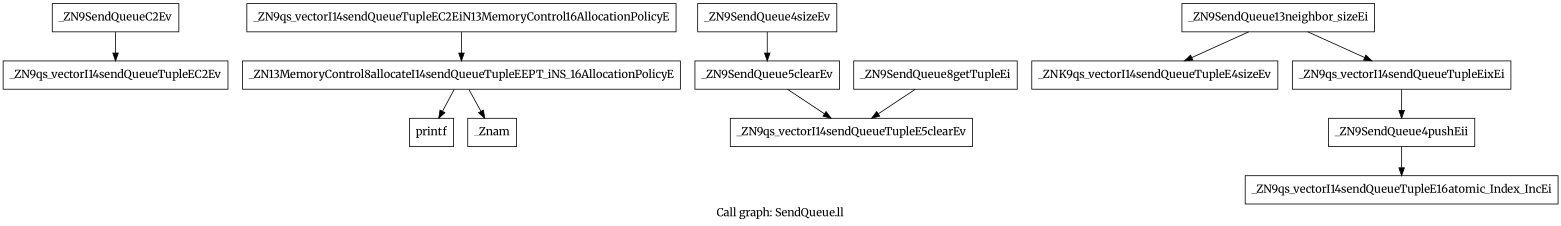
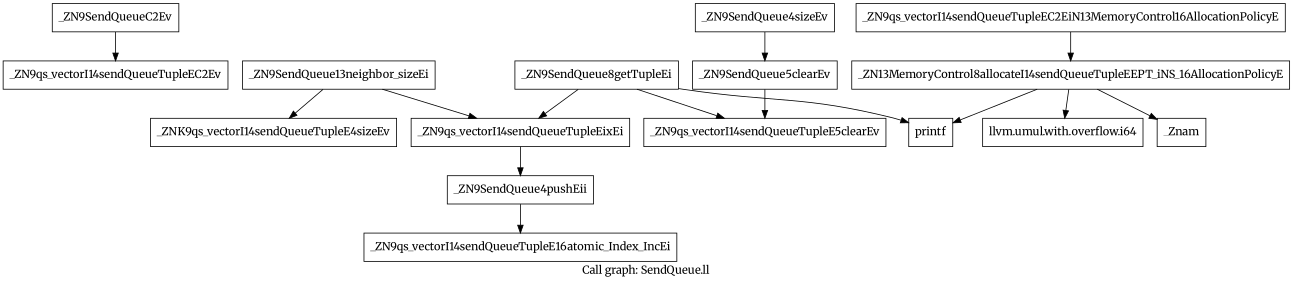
none -> (790, 100)
none -> (562, 101)
none -> (1063, 132)
